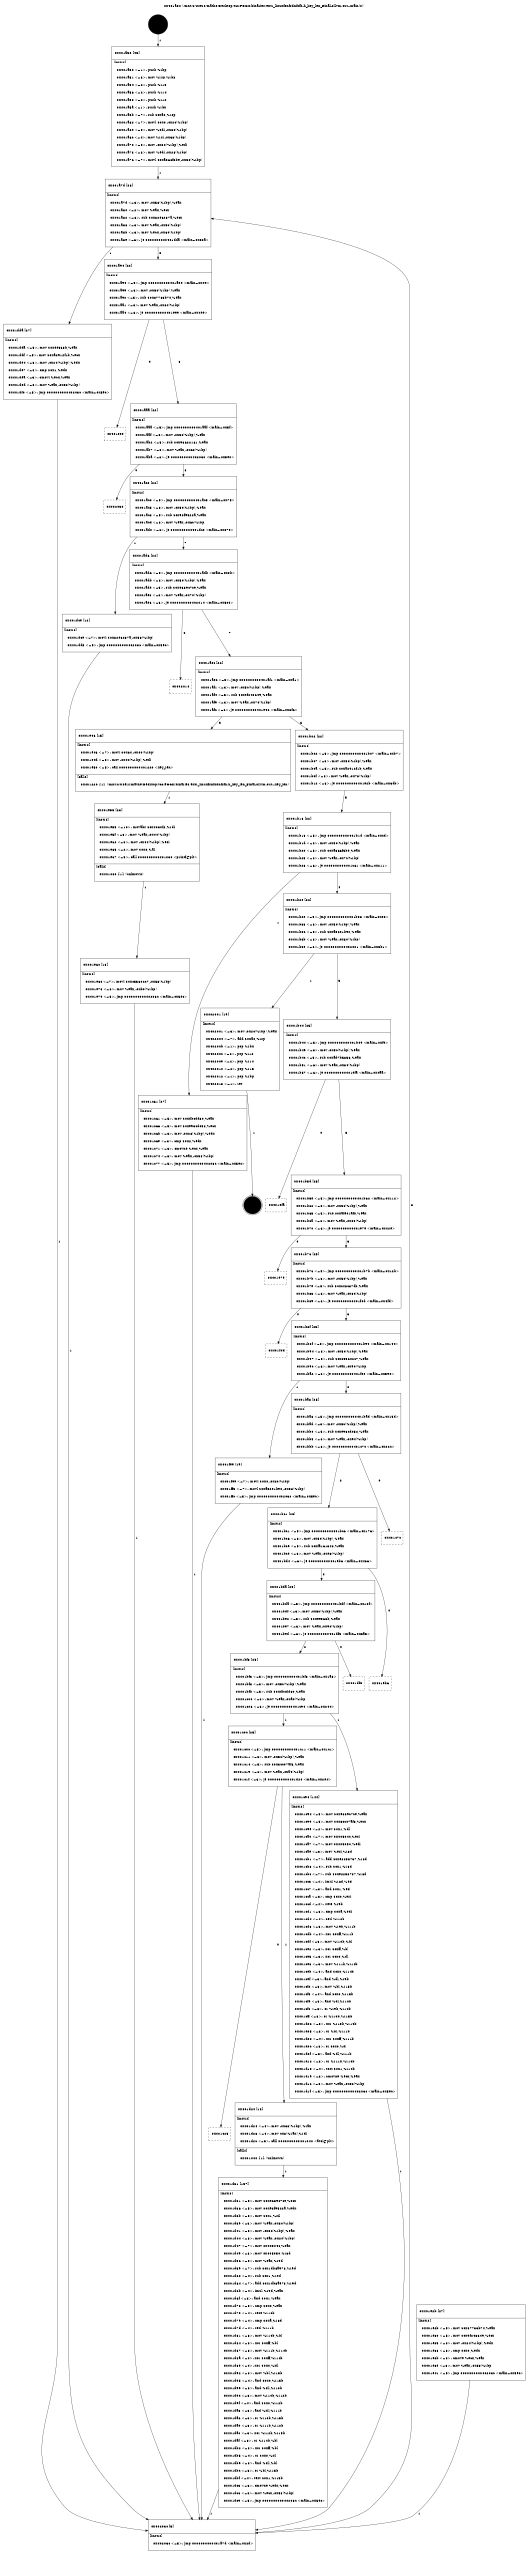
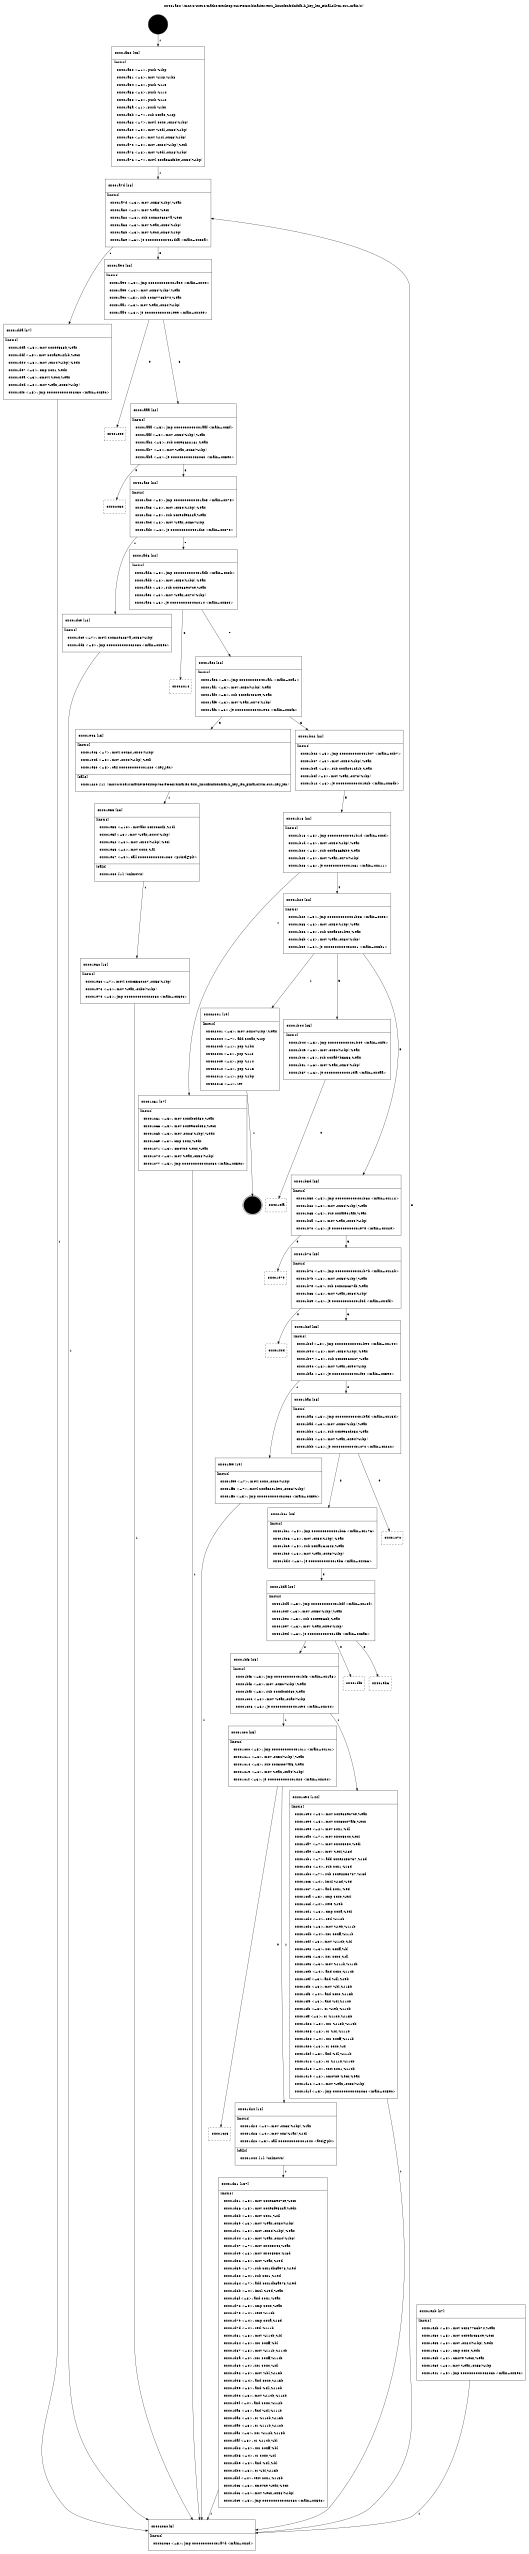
(342, 1126) -> (397, 1062)
(387, 1619) -> (369, 1657)
